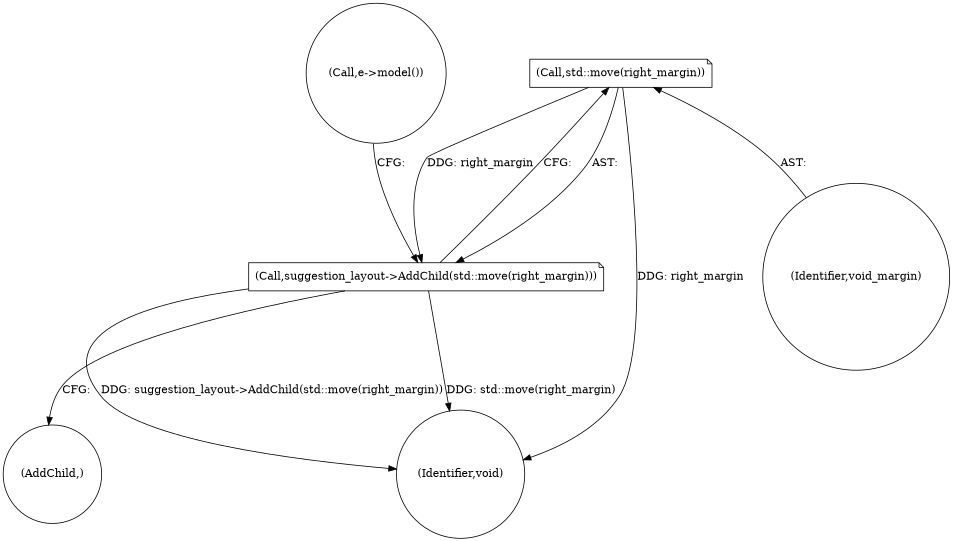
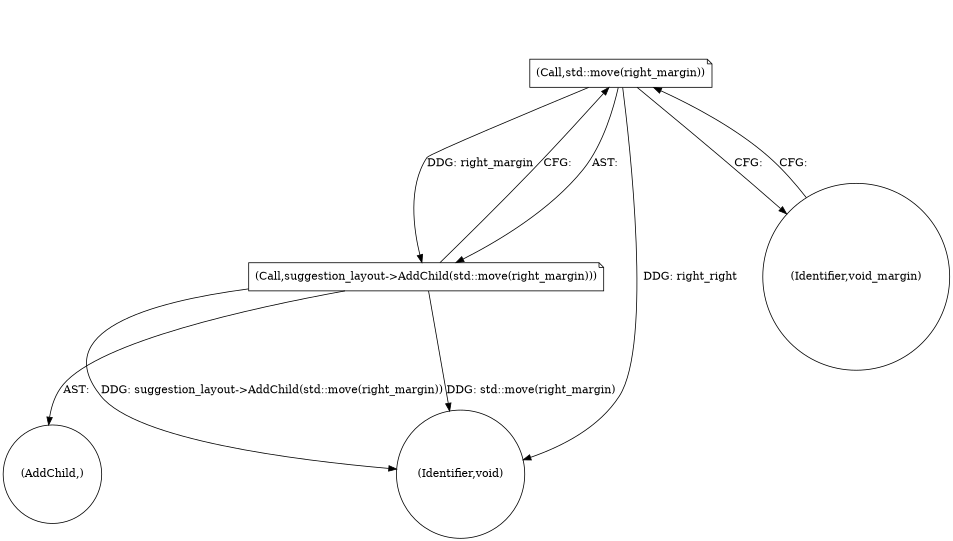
(376, 73) -> none
none -> (709, 147)
(795, 163) -> (795, 163)
(690, 277) -> (690, 277)
(78, 390) -> (78, 390)
